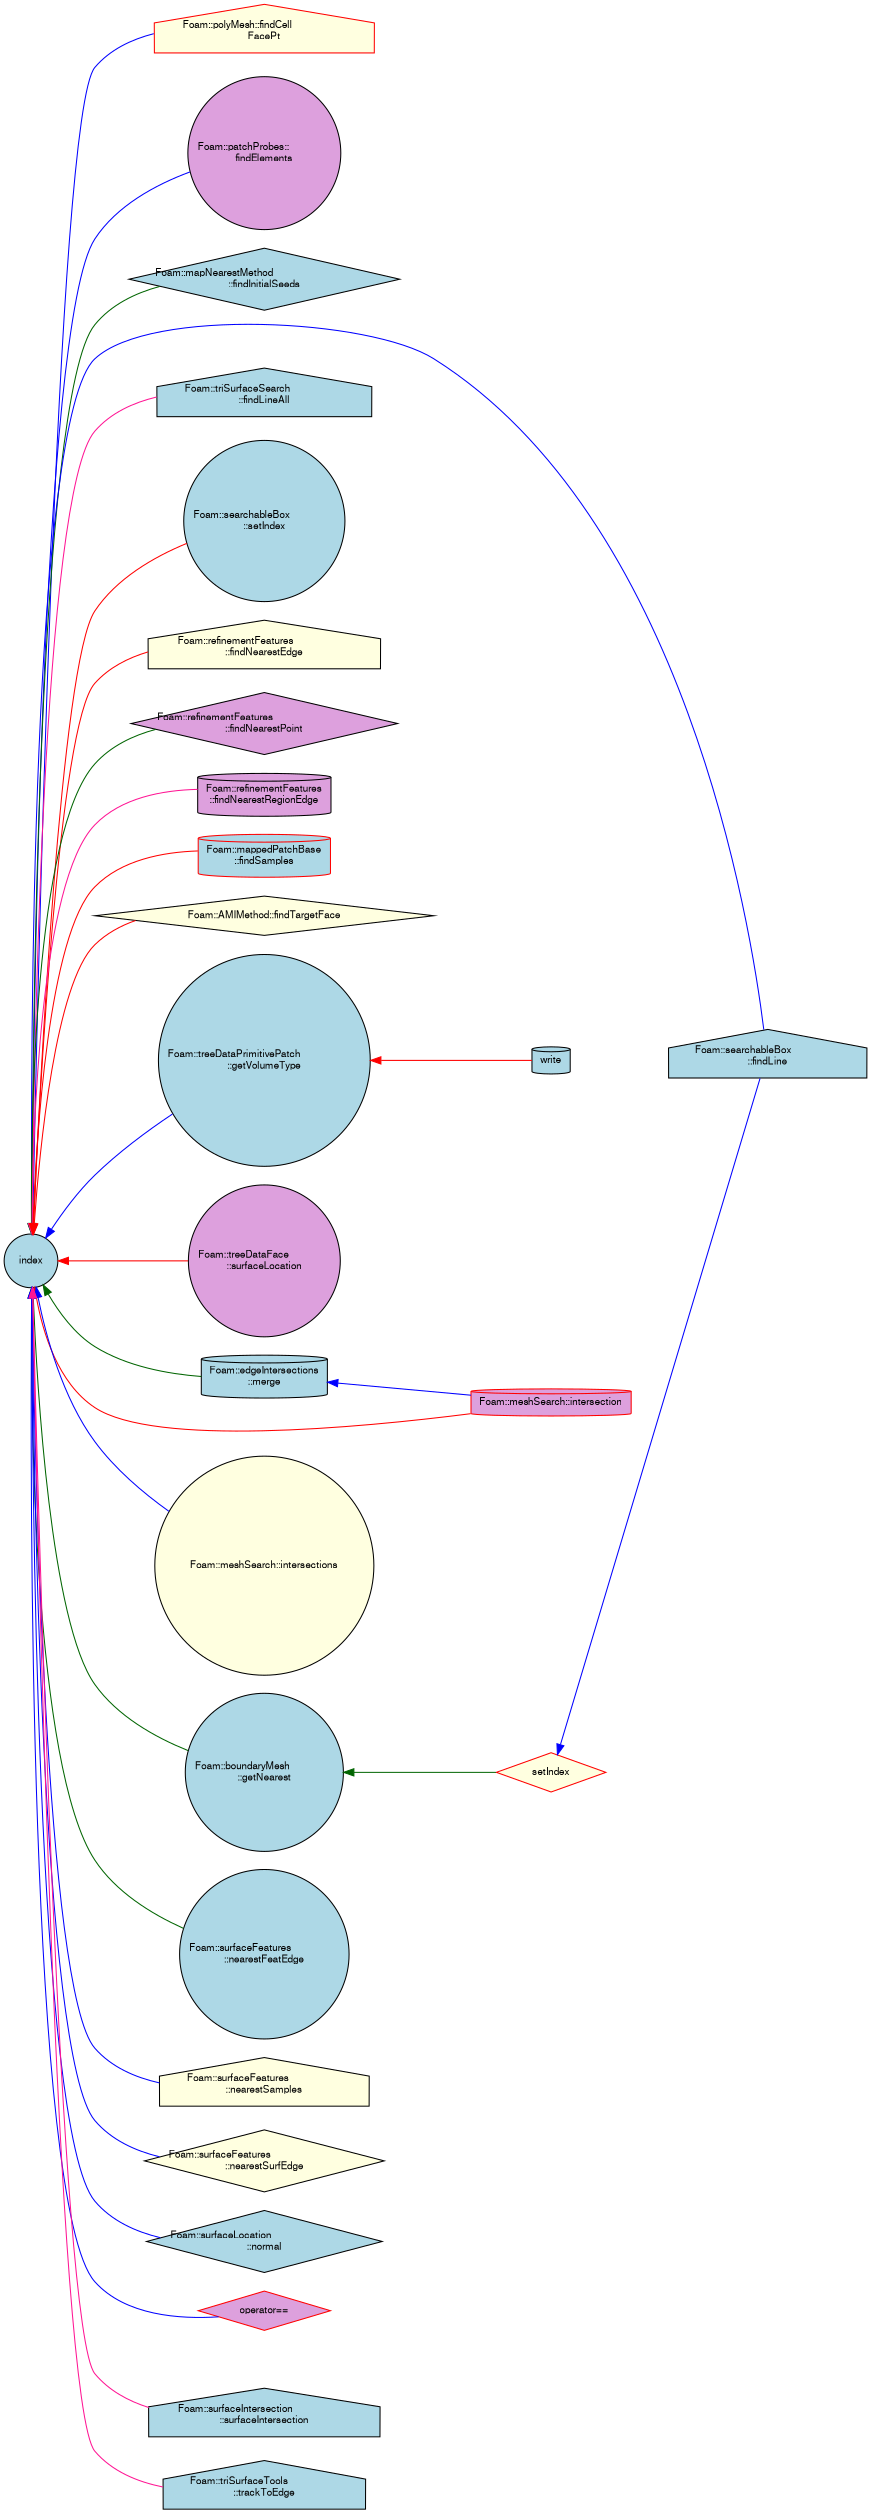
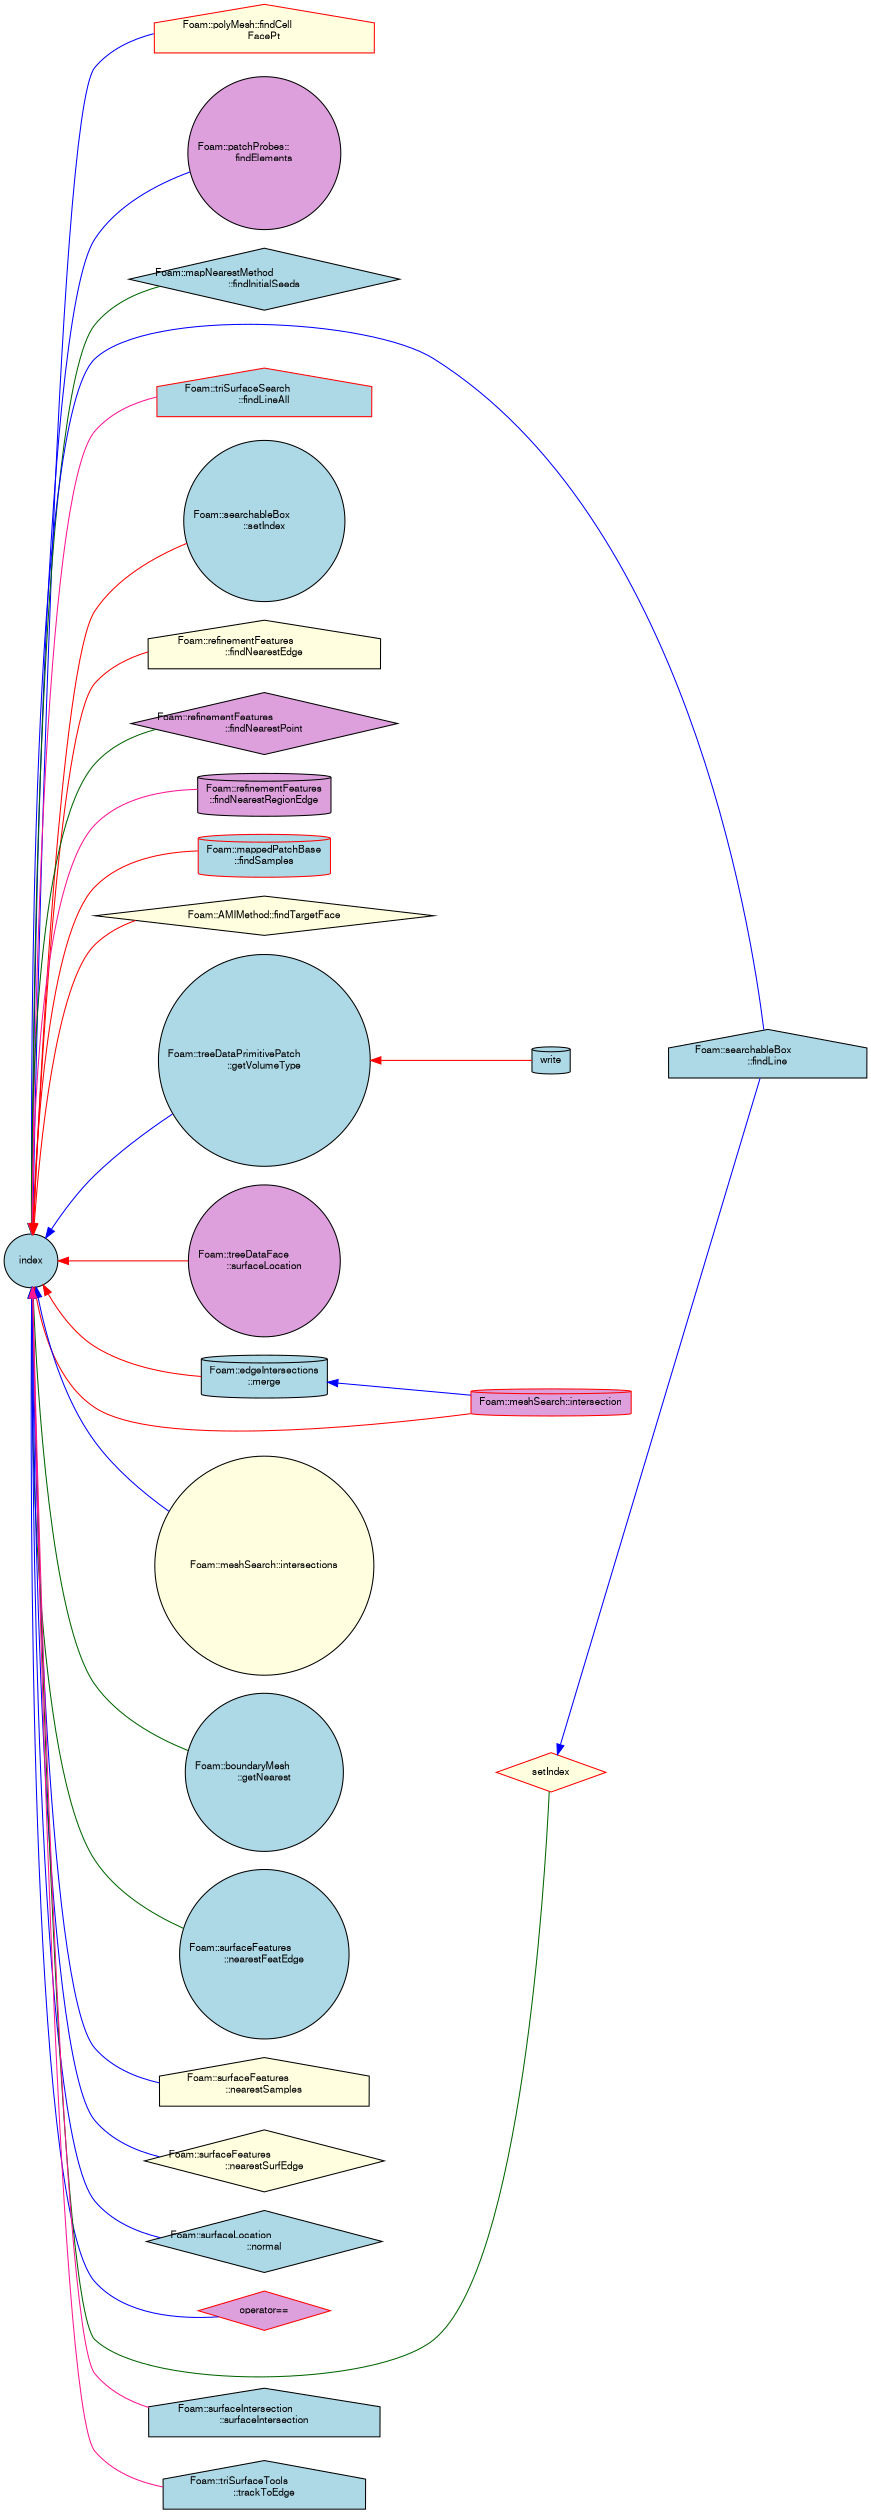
(264, 395) -> (264, 395)
(113, 1356) -> (113, 1356)
(425, 1772) -> (91, 2327)
